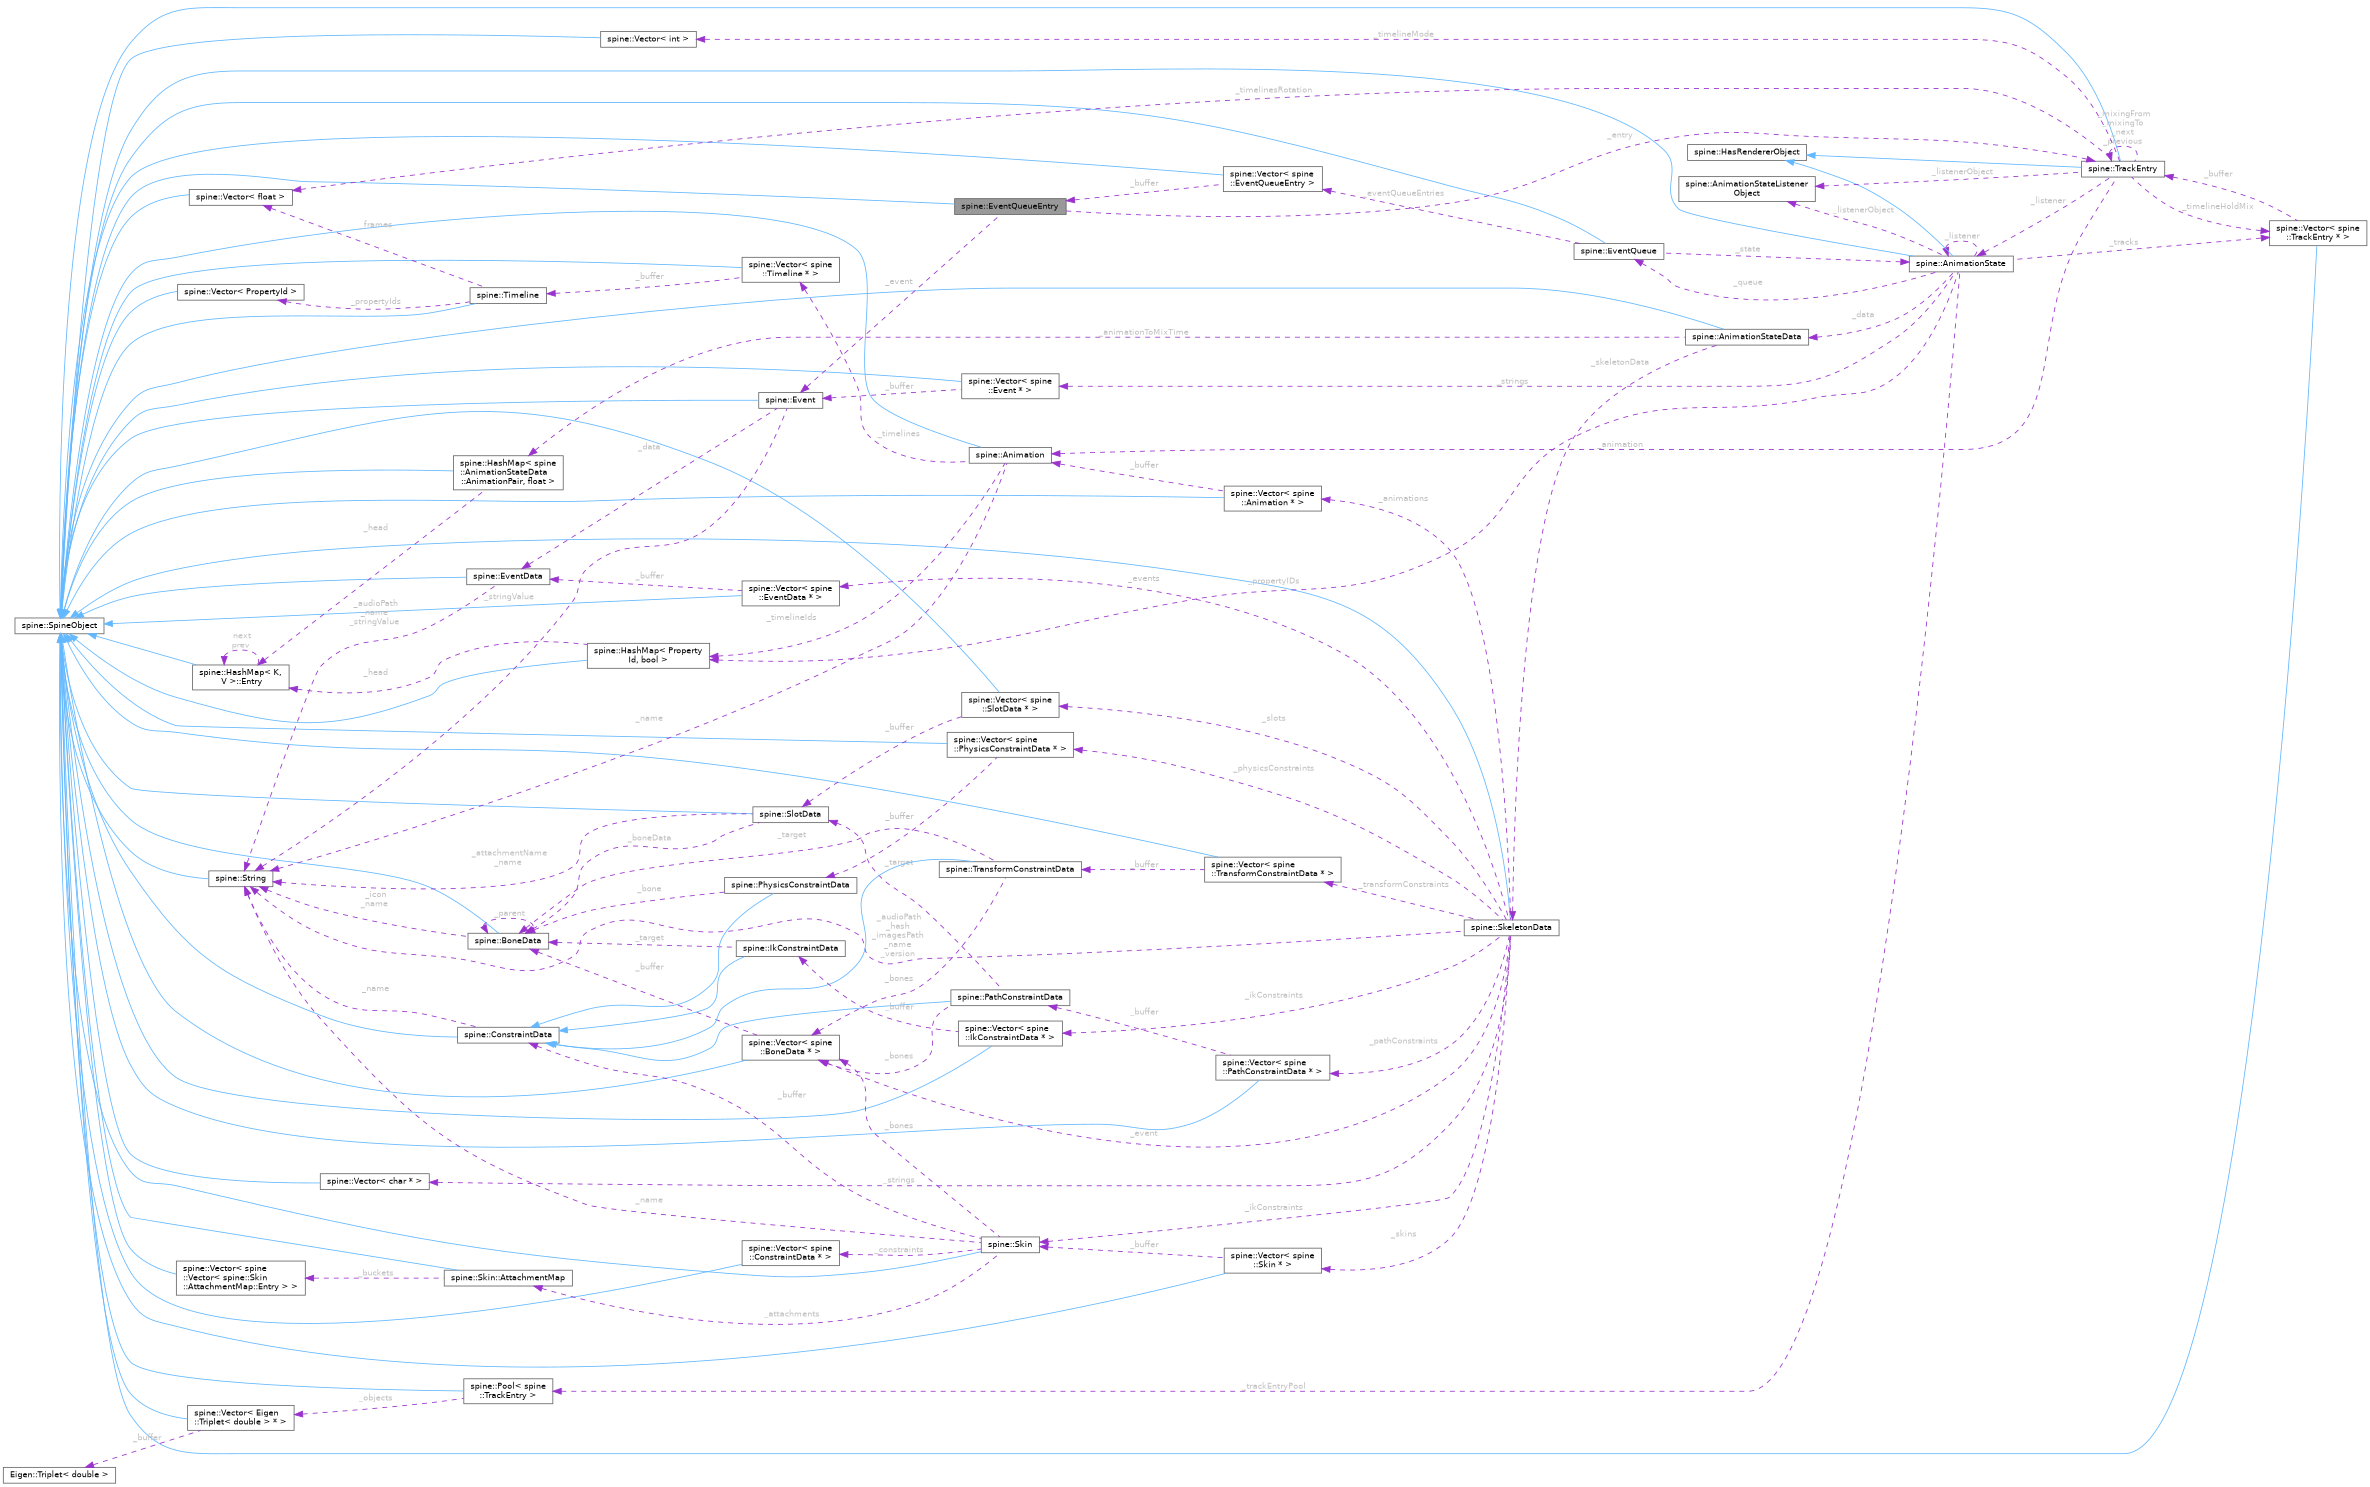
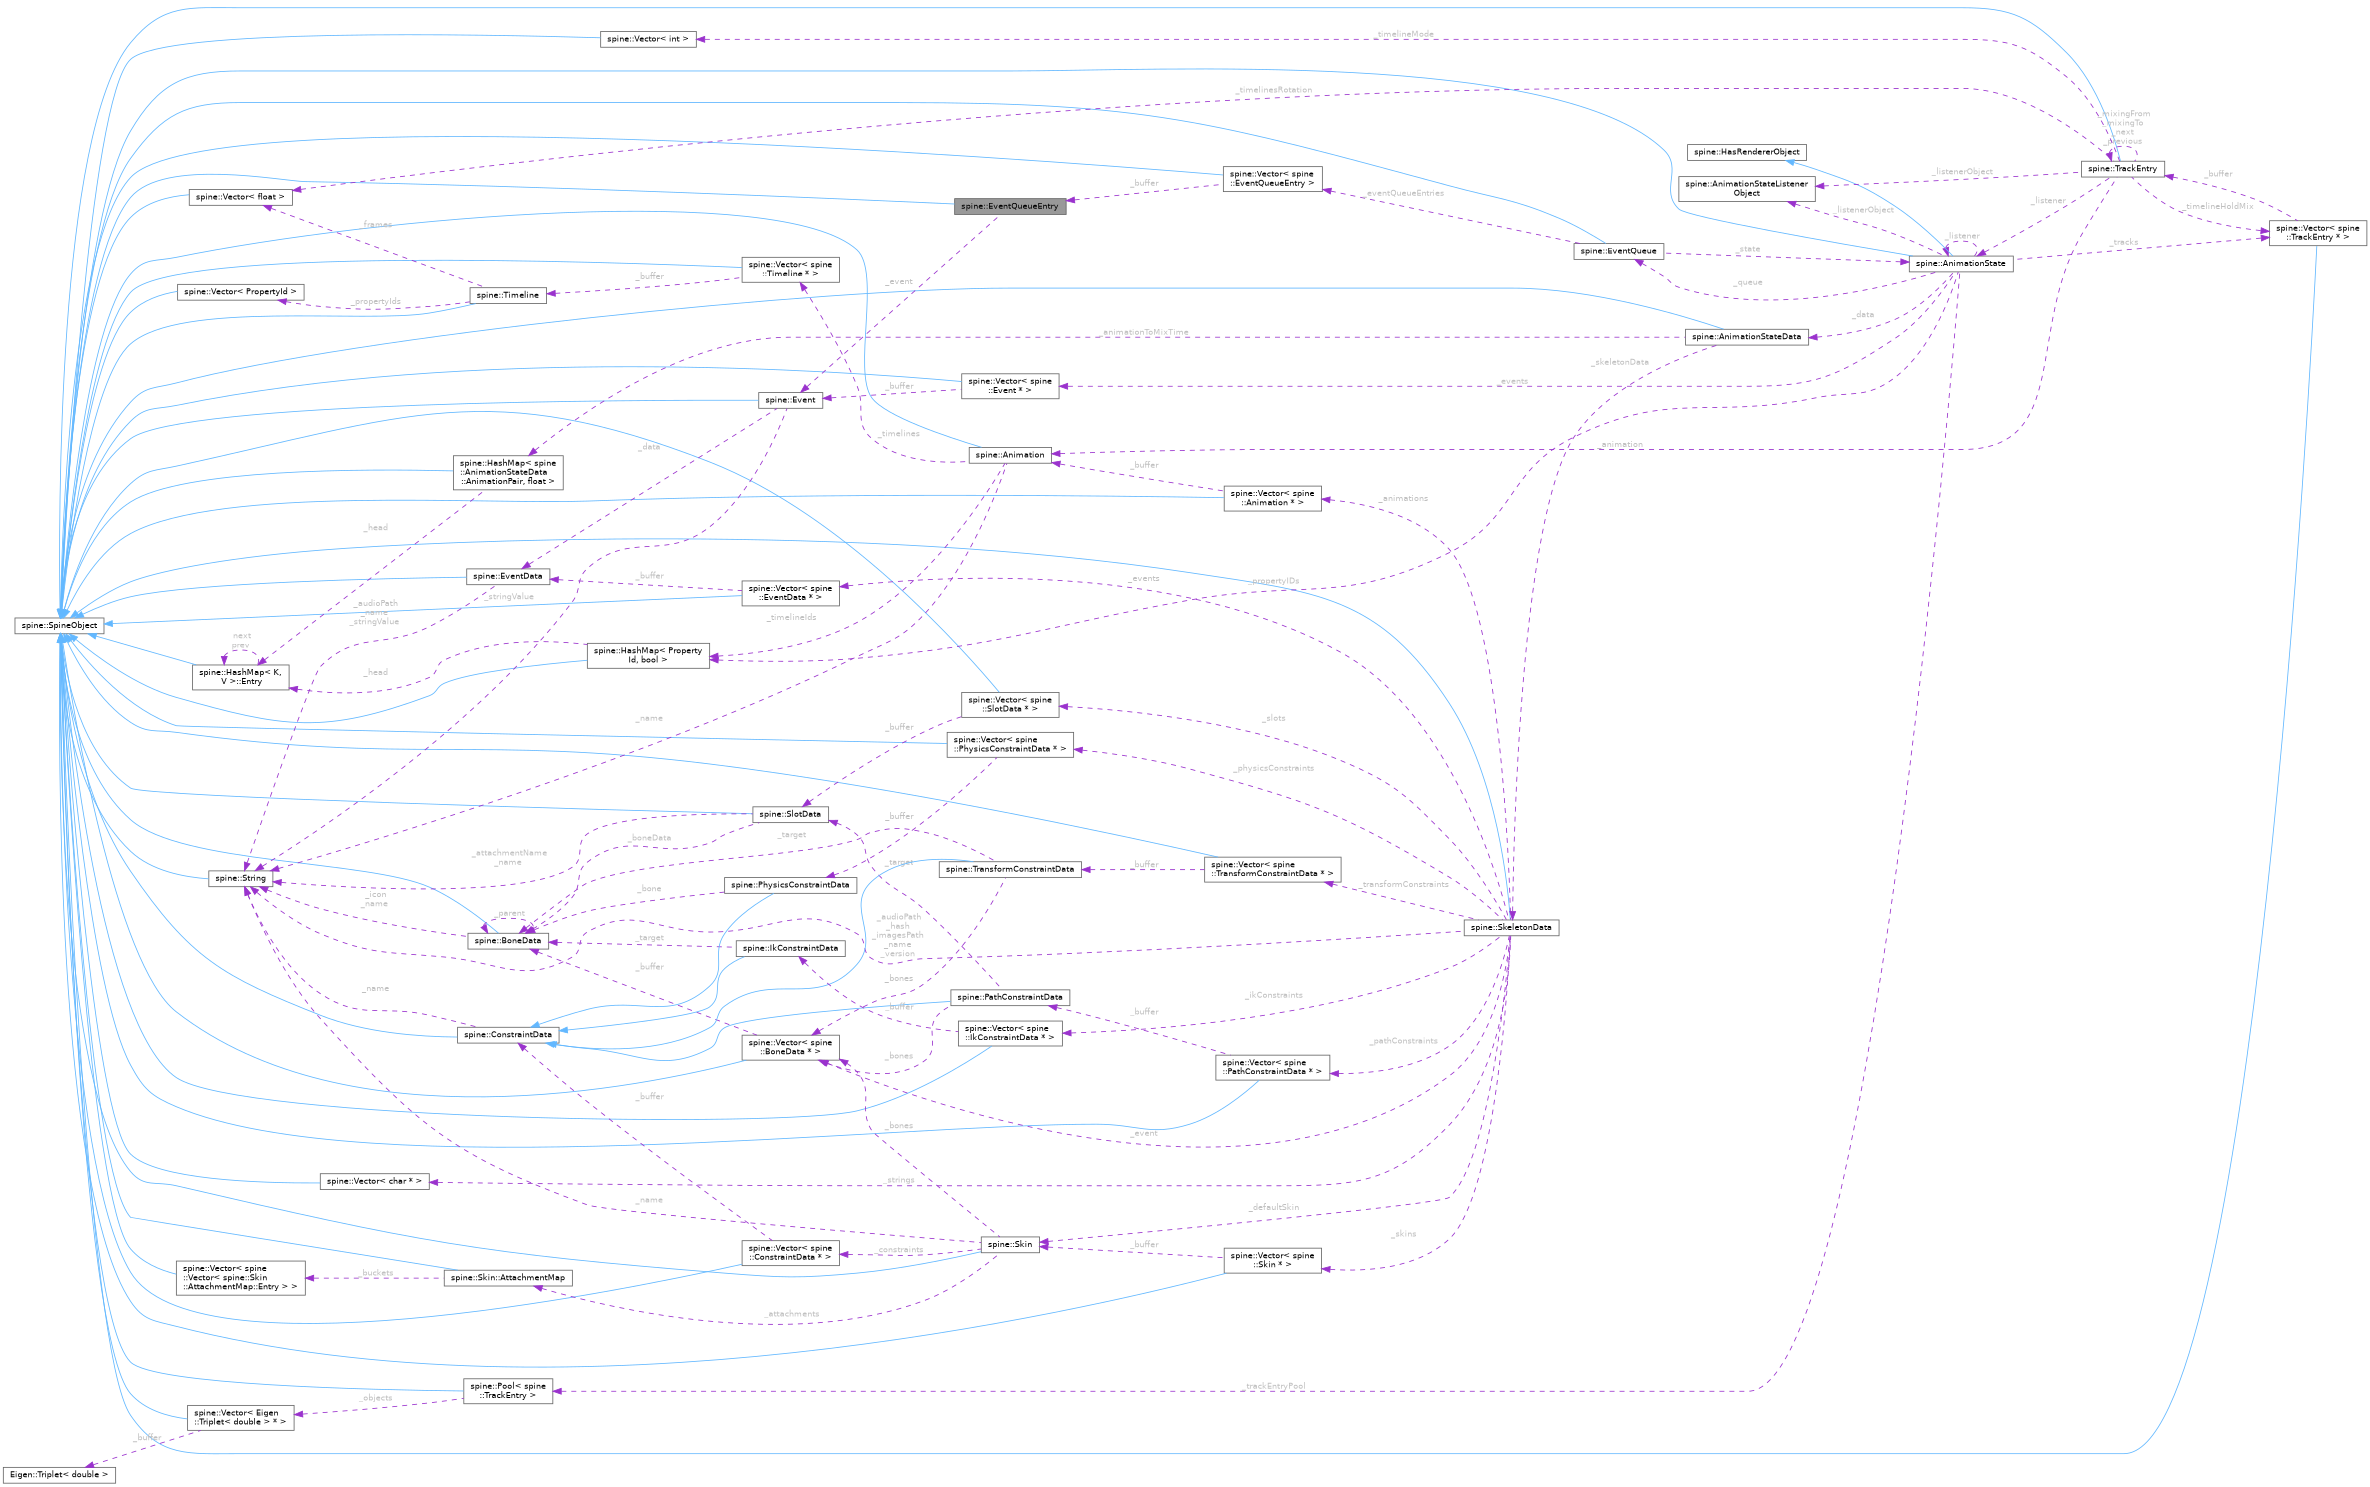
(1948, 161) -> none
(1576, 165) -> none
(1512, 382) -> (1512, 382)
(767, 1126) -> (652, 1152)
(1273, 1208) -> (1273, 1208)
